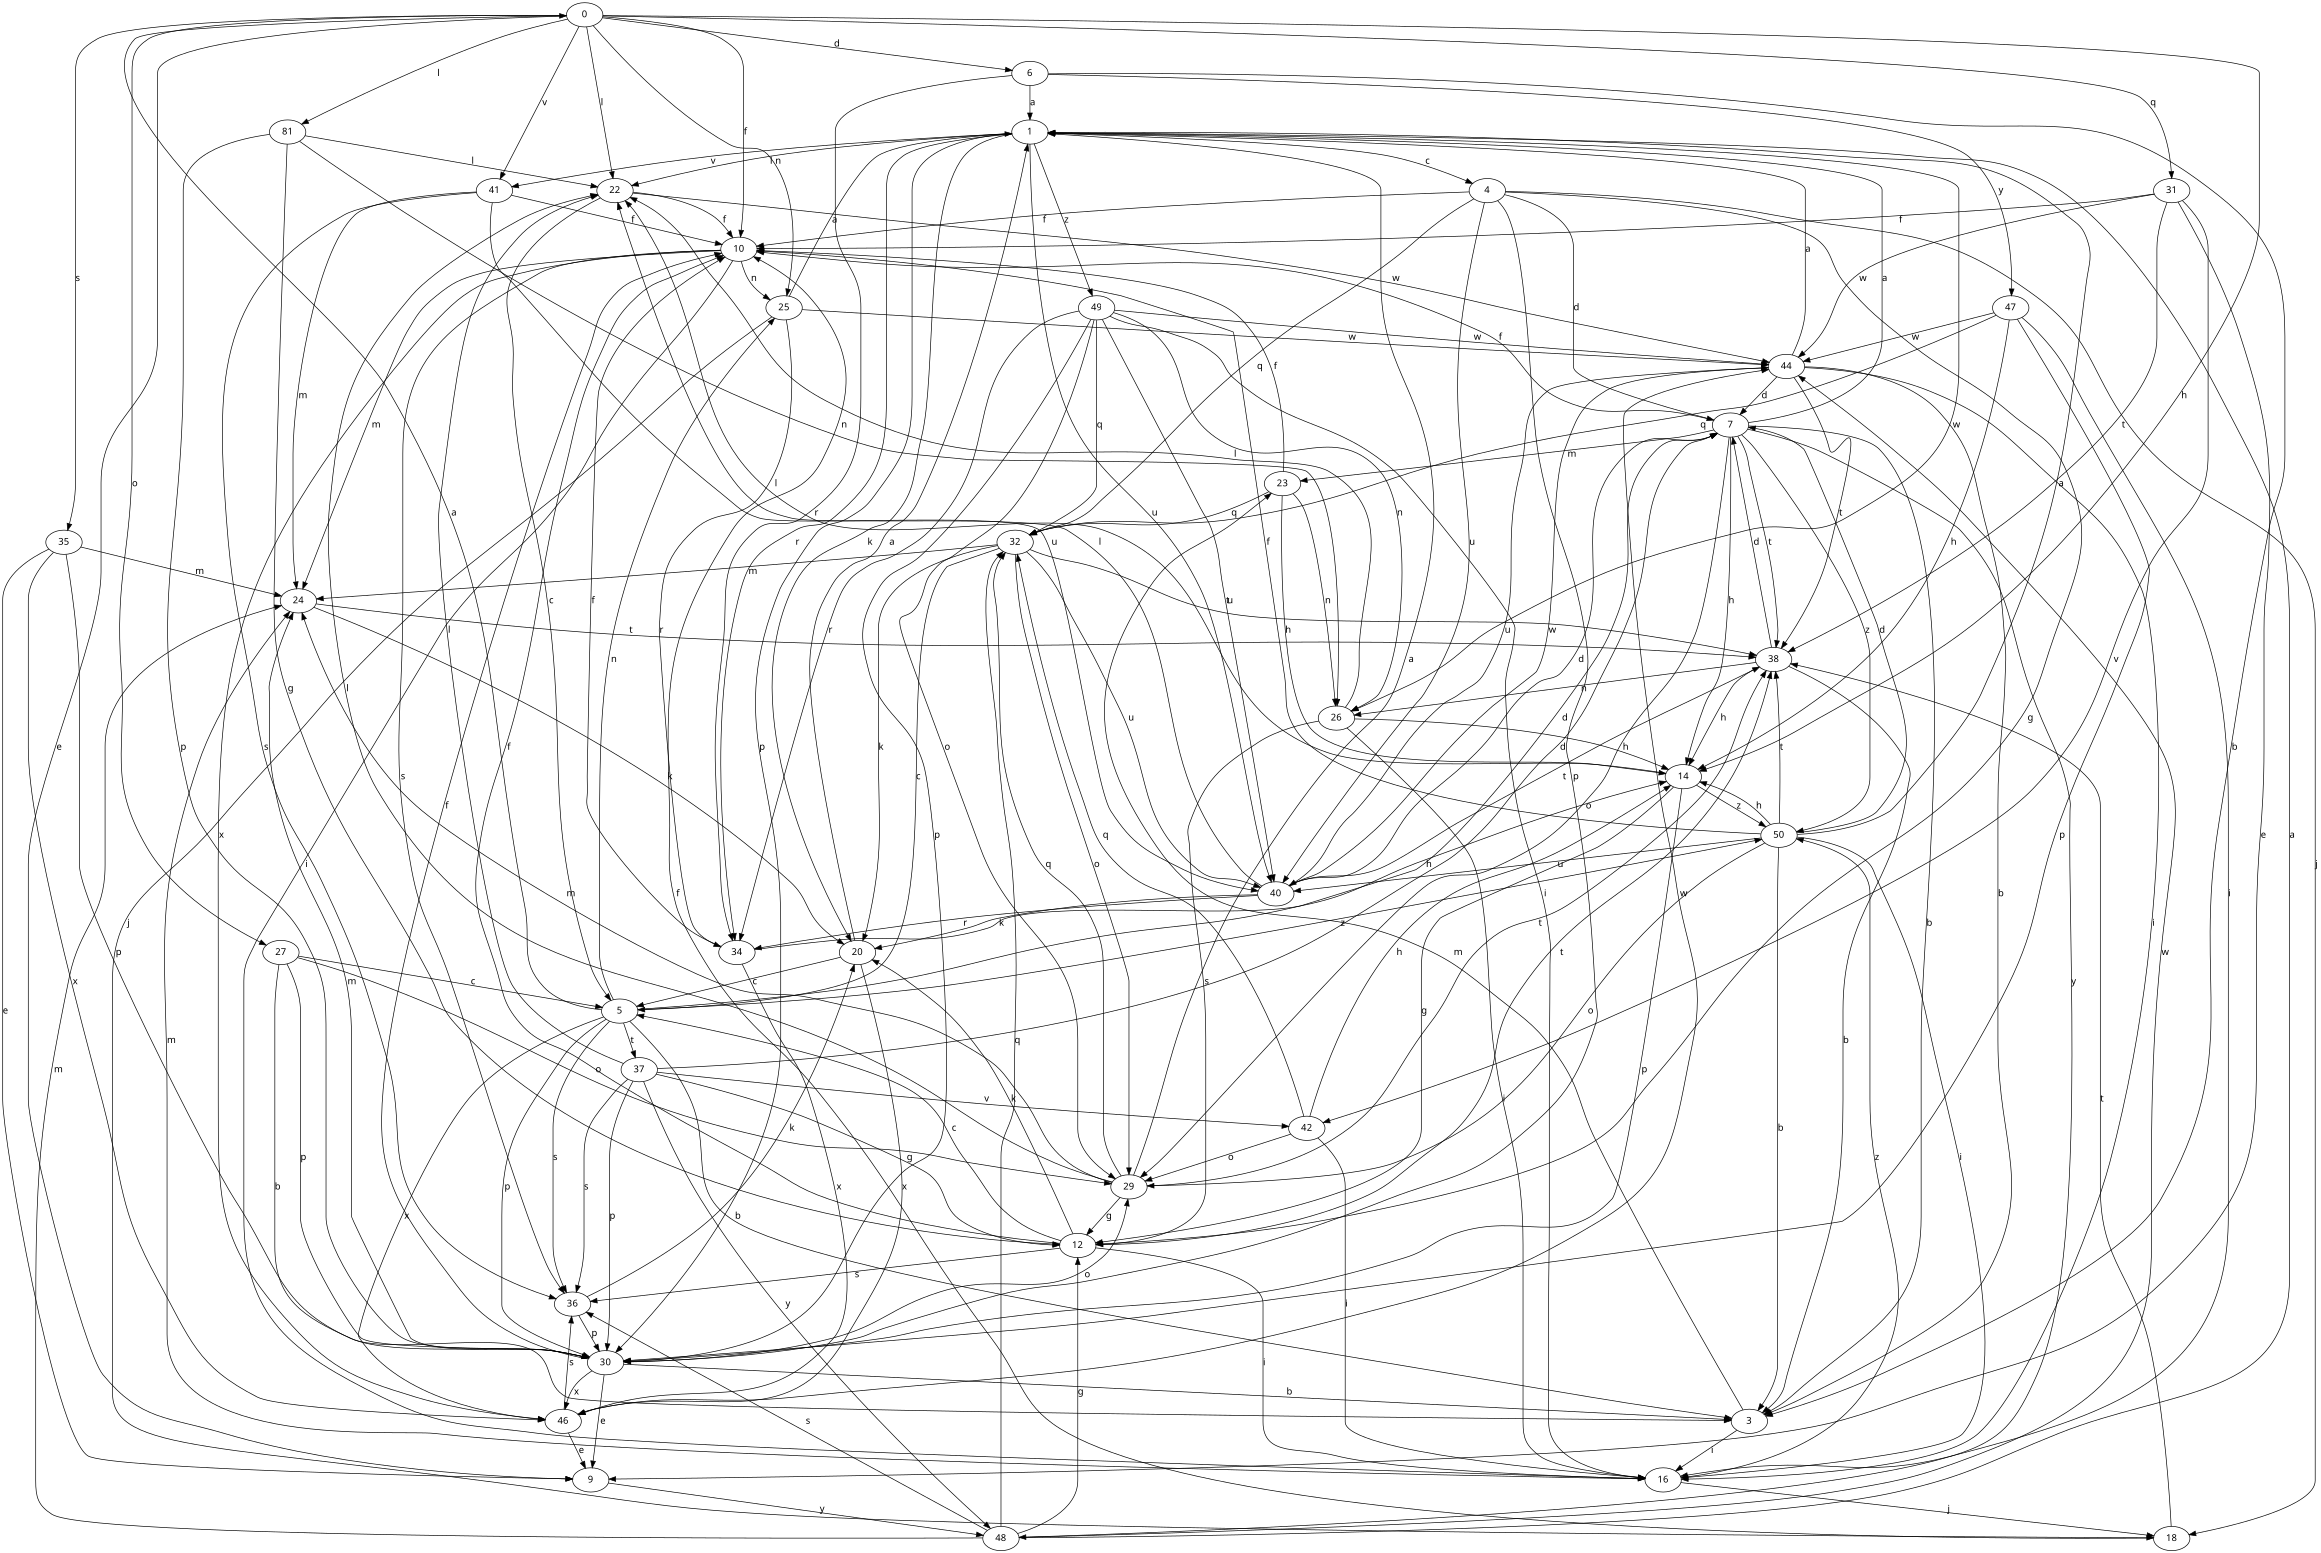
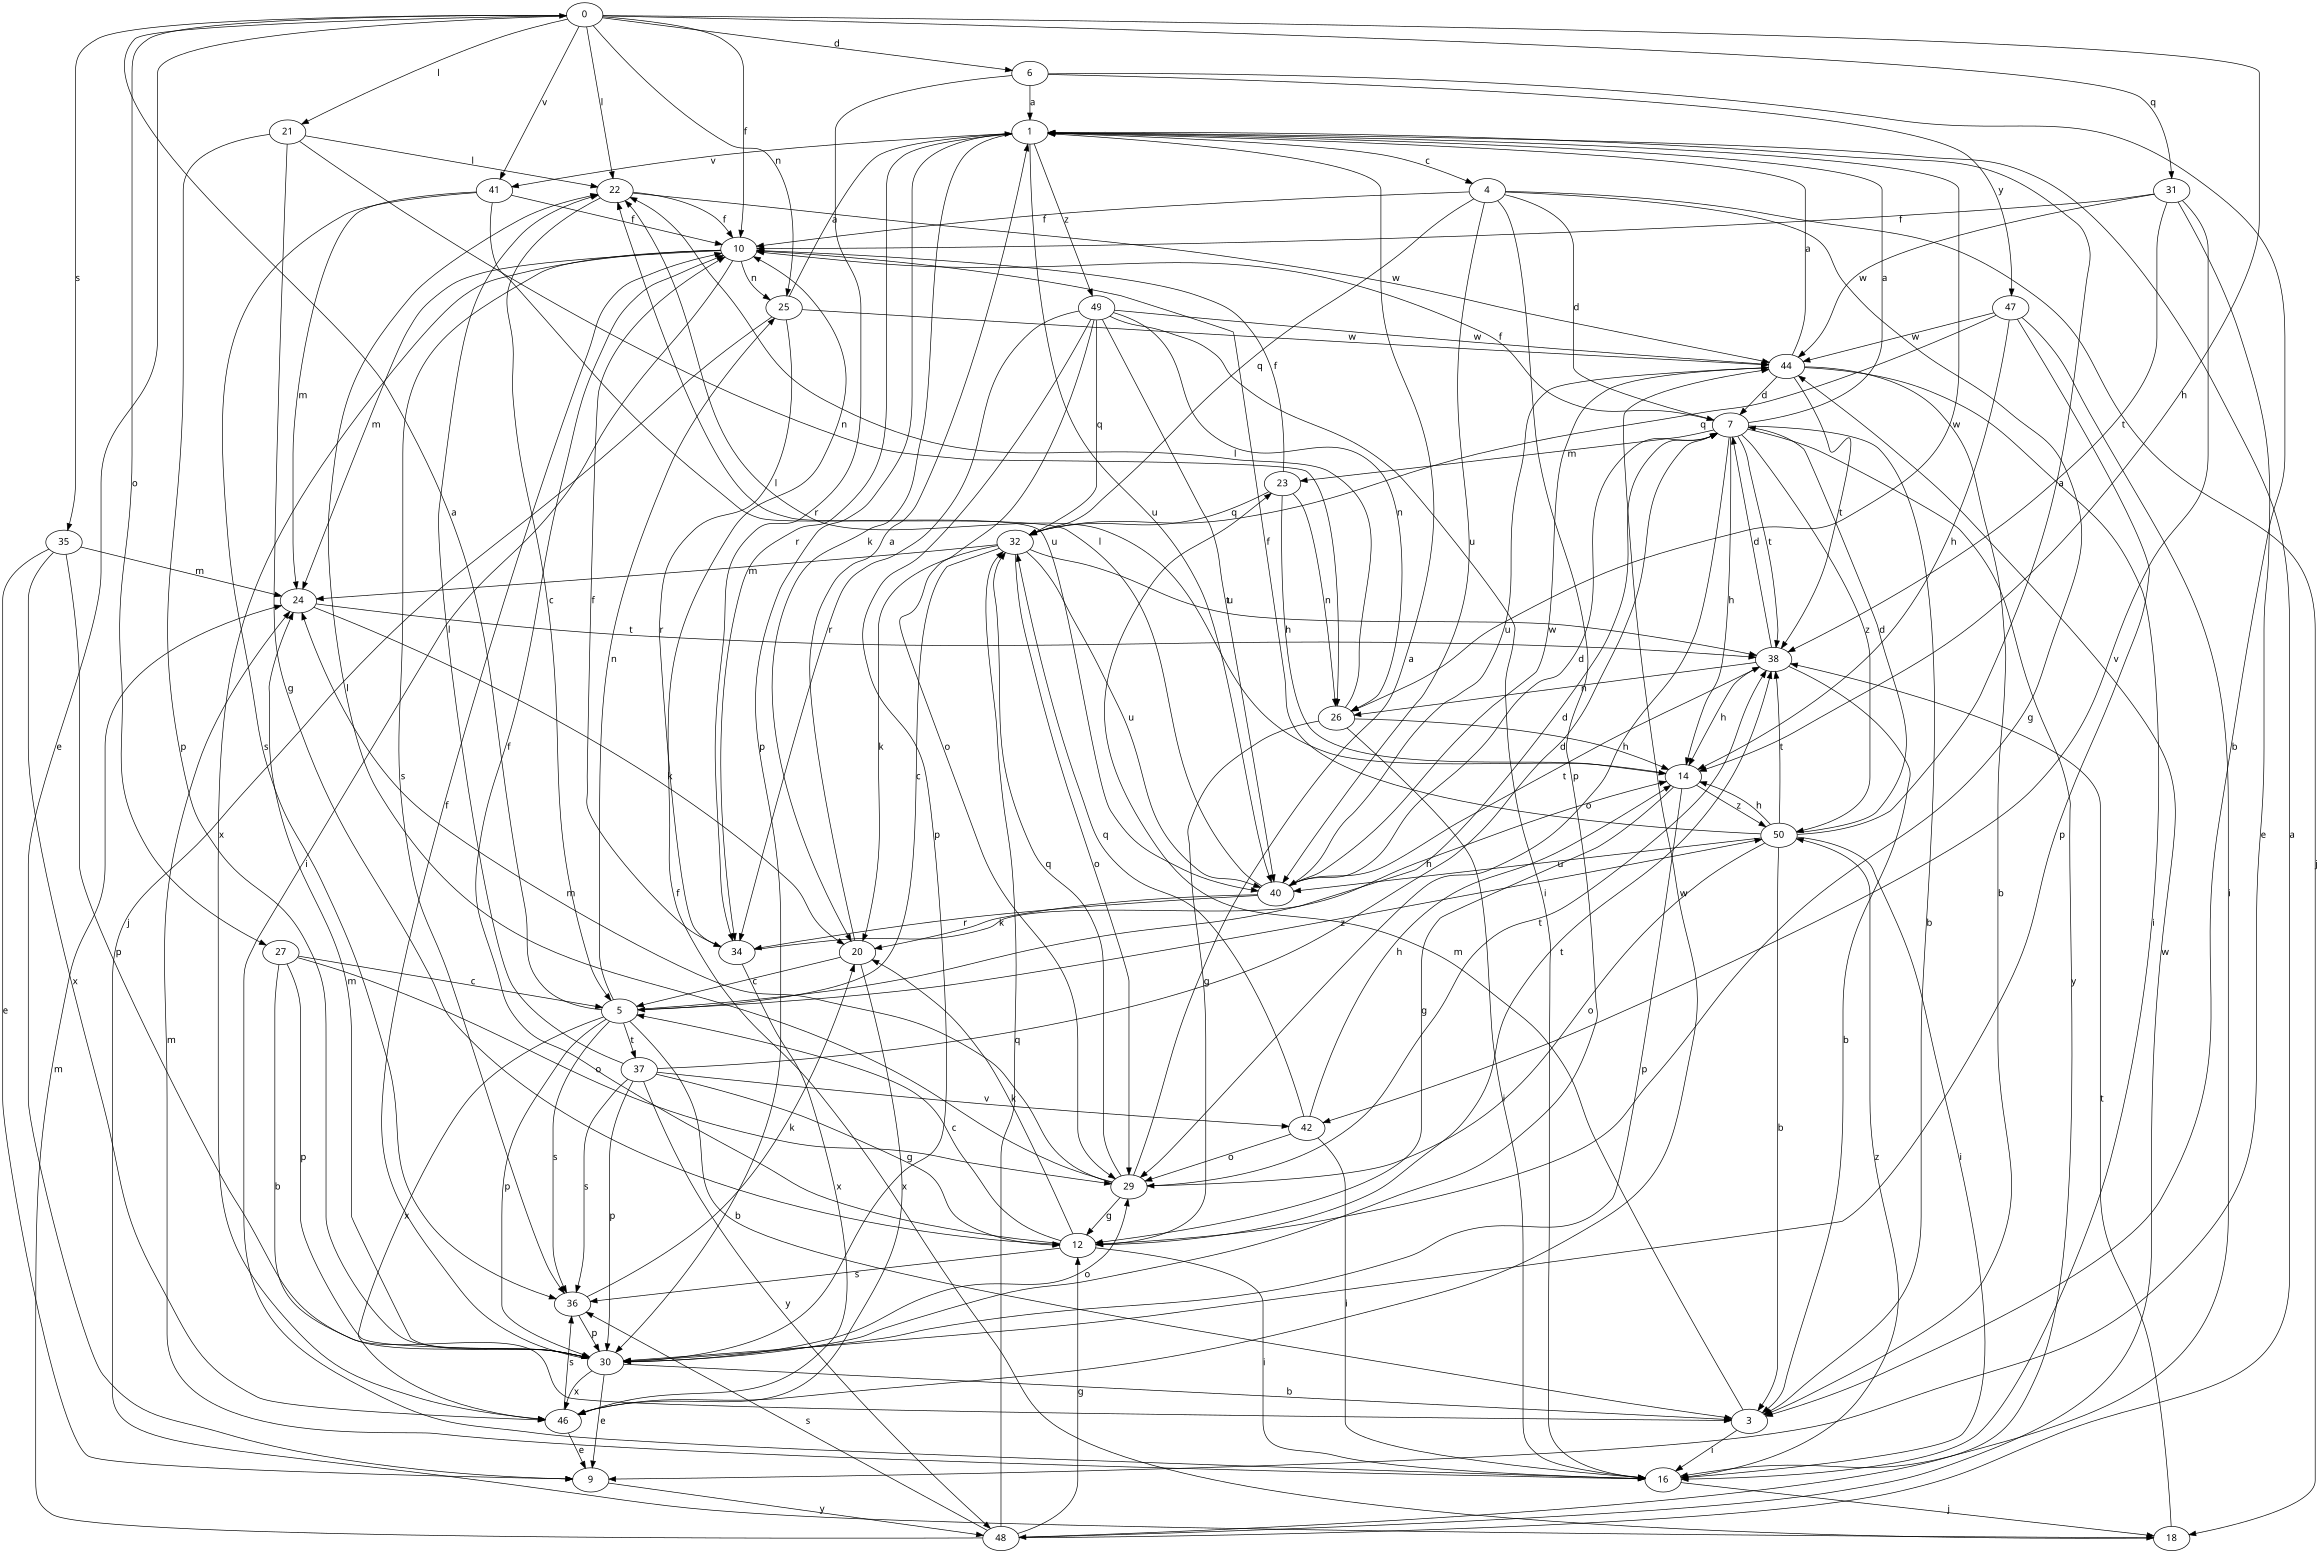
(288, 132) -> (288, 132)
(805, 151) -> none
(1207, 982) -> (1207, 982)
